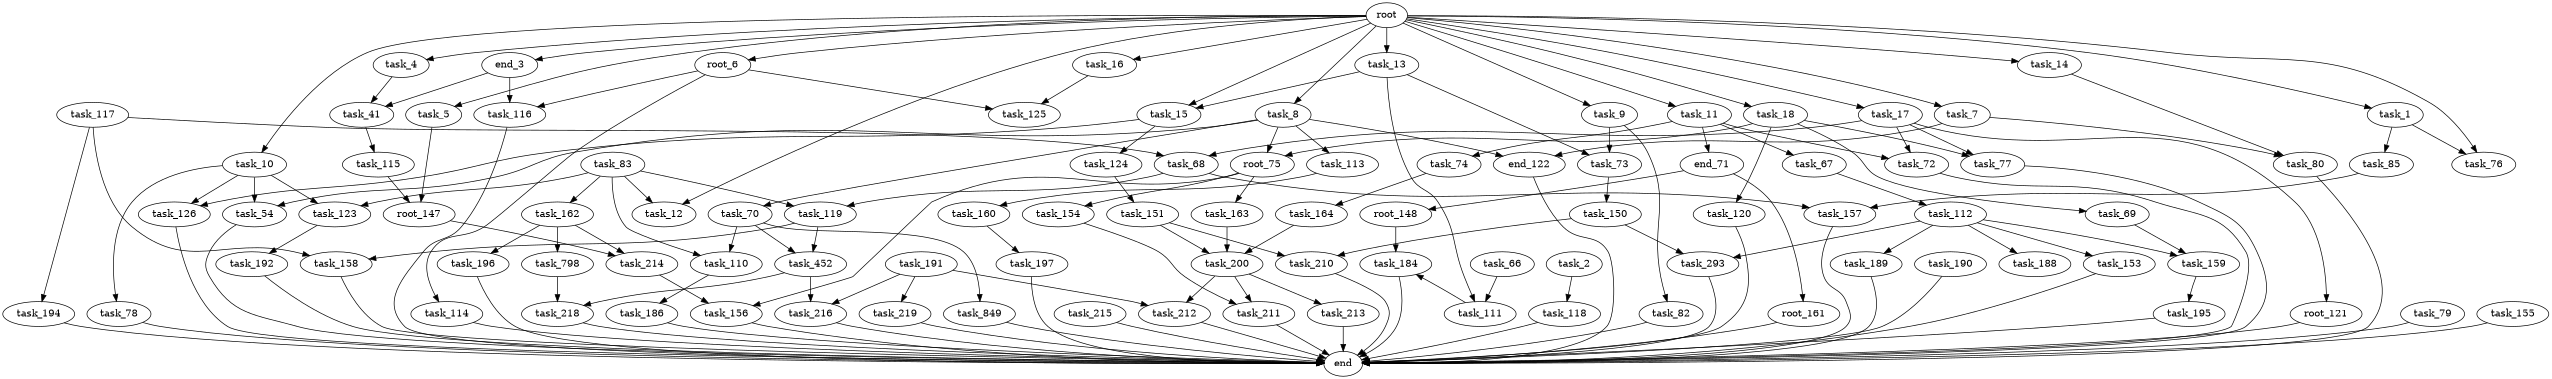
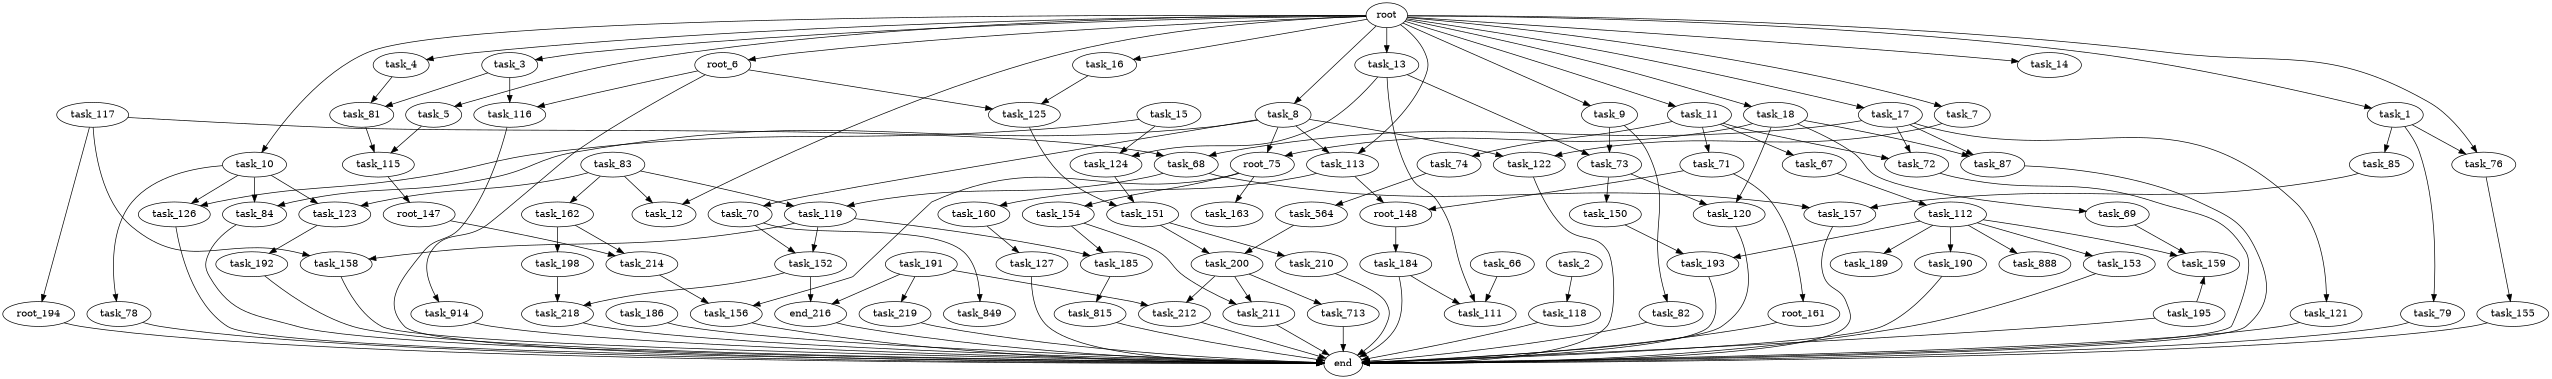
(1283, 63) -> (1418, 92)
(510, 65) -> (510, 65)
(1281, 89) -> (1288, 138)
(362, 115) -> (362, 115)
(427, 161) -> (409, 137)
(1529, 165) -> (1529, 165)
(1712, 165) -> (1712, 165)
(1993, 165) -> (1993, 165)
(2305, 165) -> none
none -> (1059, 173)
none -> (1367, 187)
none -> (1665, 188)
none -> (2432, 208)
(255, 214) -> (255, 214)
(1311, 214) -> (1311, 214)
(1458, 233) -> none
(1227, 235) -> none
none -> (1950, 236)
none -> (2498, 236)
(473, 264) -> none
(557, 264) -> (557, 264)
(726, 264) -> none
(811, 264) -> (811, 264)
(1032, 264) -> (1032, 264)
none -> (1116, 264)
(1703, 264) -> (1703, 264)
(2035, 264) -> (2035, 264)
(2193, 286) -> (2200, 293)
(1444, 290) -> (1432, 288)
(39, 314) -> (39, 314)
(447, 314) -> (447, 314)
(811, 314) -> (811, 314)
(1090, 314) -> (1090, 314)
(1343, 314) -> (1343, 314)
(2326, 314) -> (2326, 314)
(1161, 346) -> none
(1647, 359) -> none
